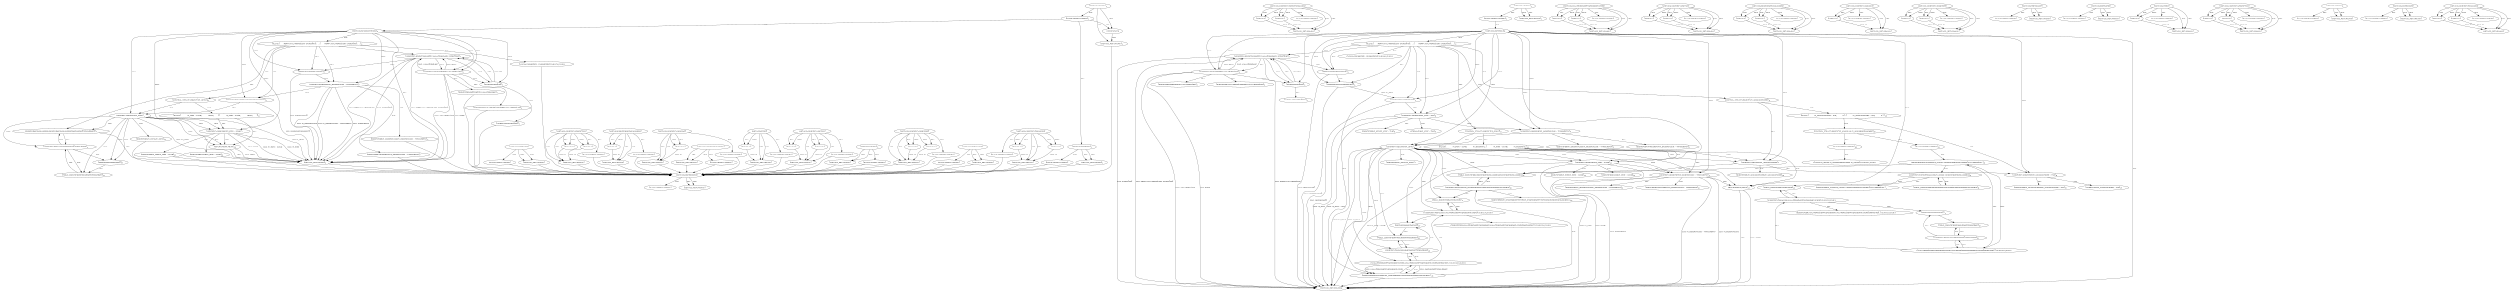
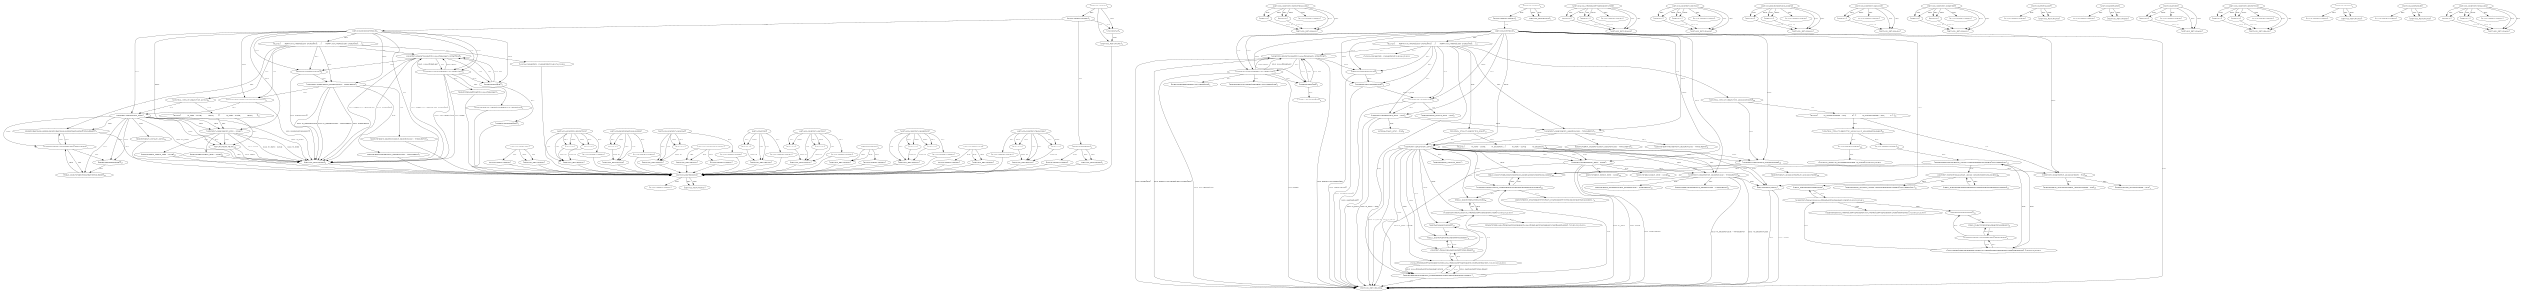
(1399, 123) -> (1429, 107)
